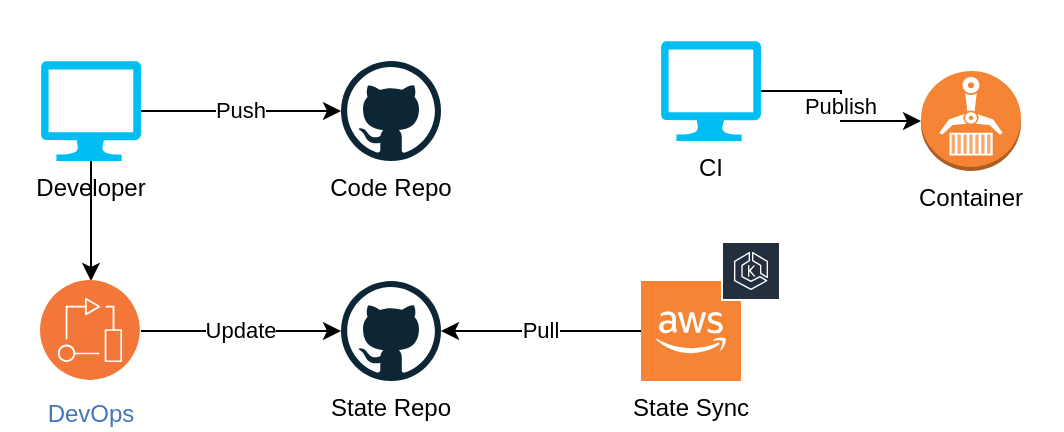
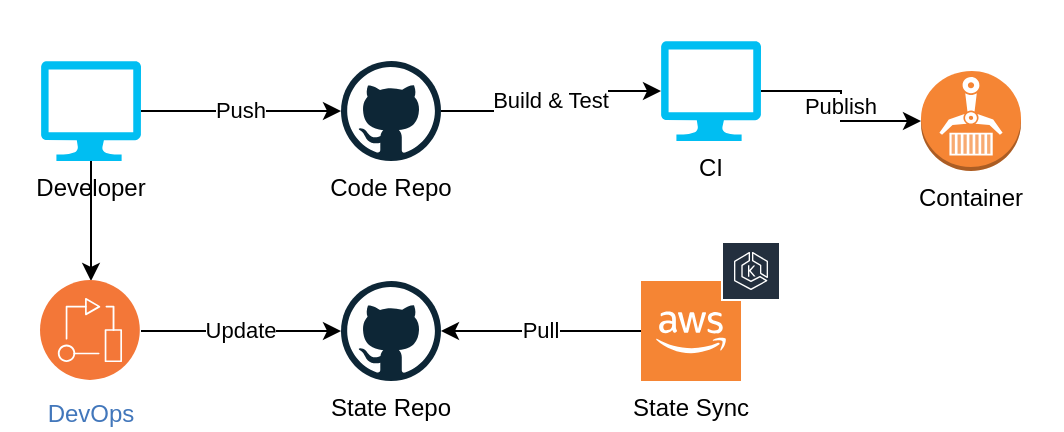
none -> (468, 111)
